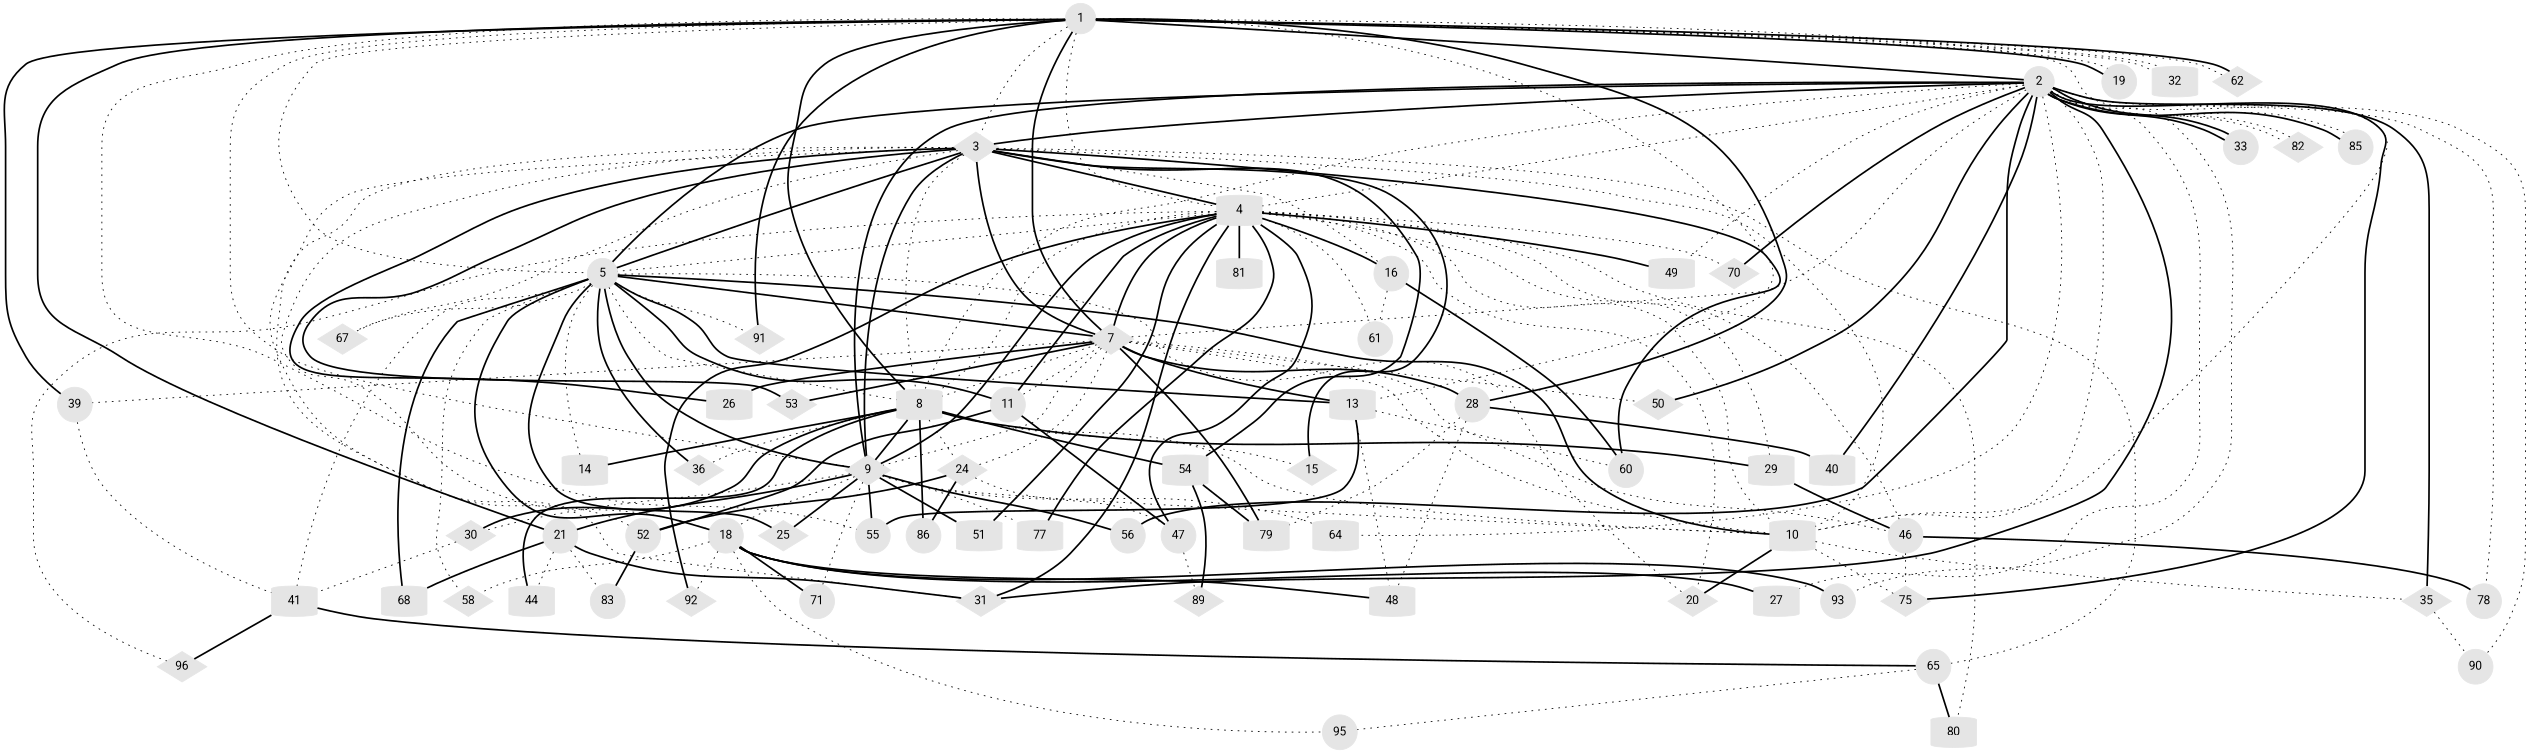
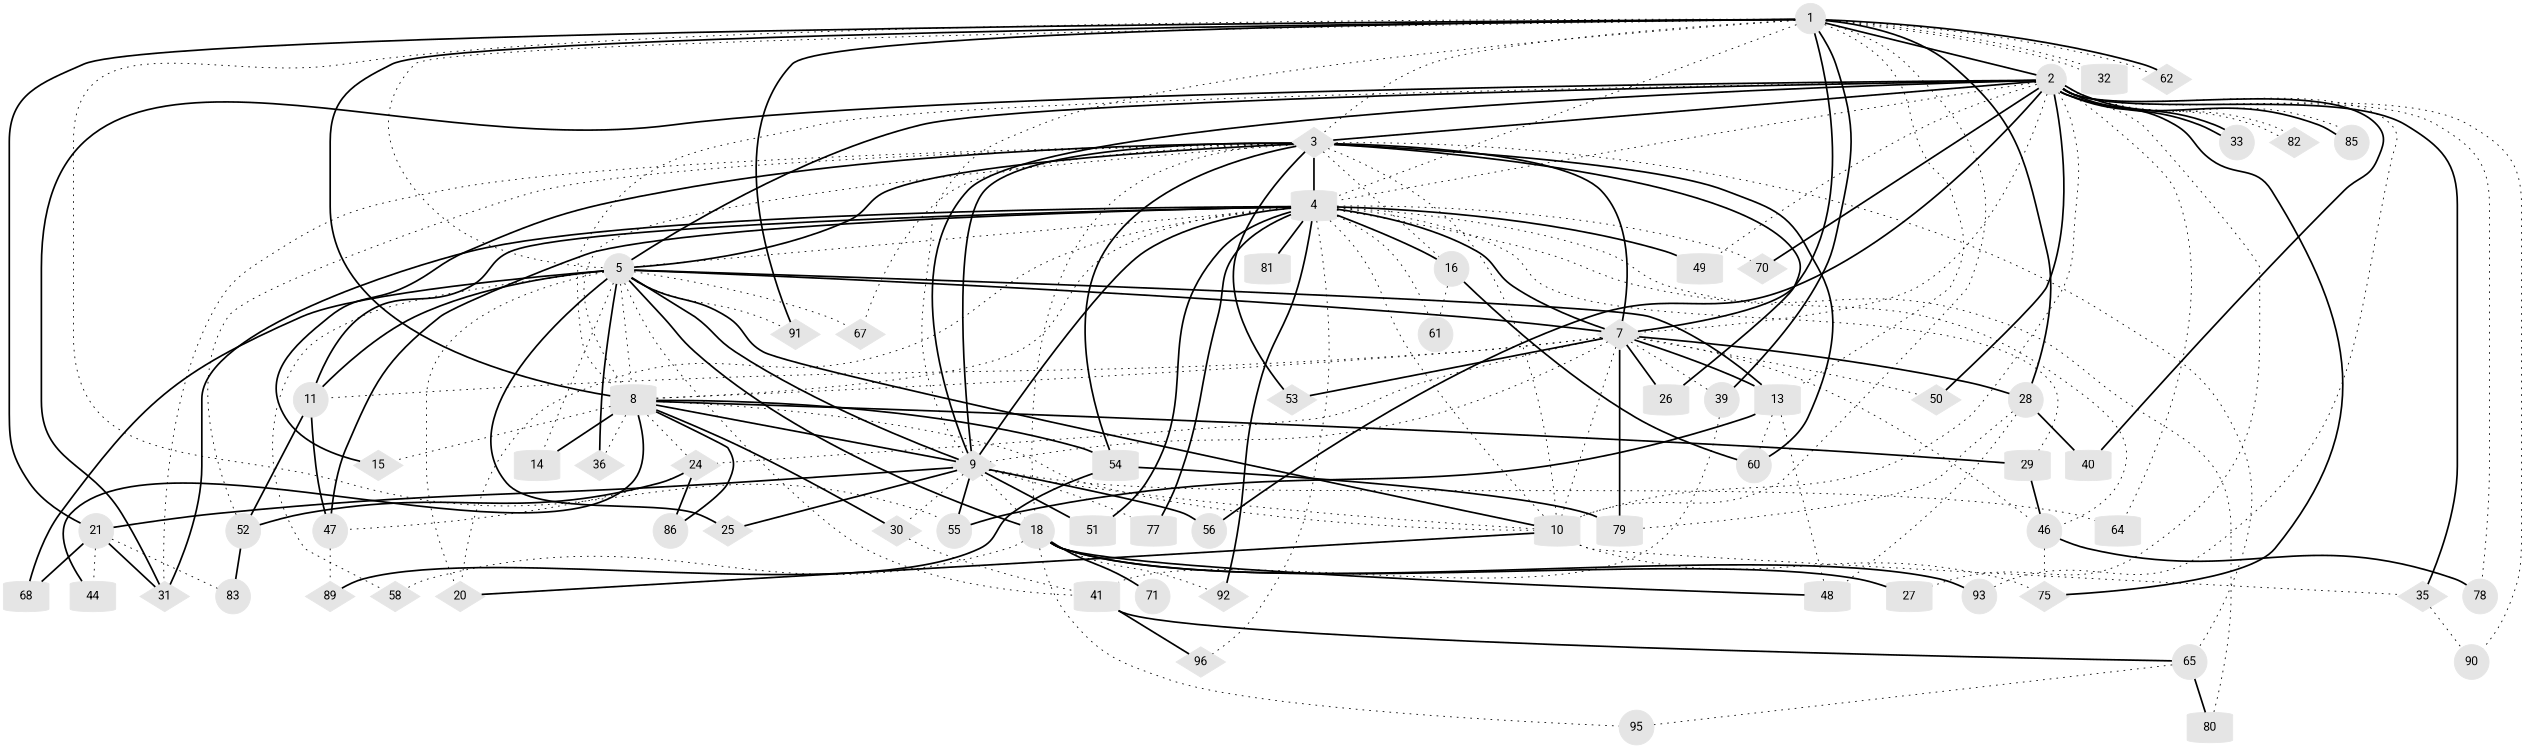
(2119, 82) -> none
(842, 533) -> none
